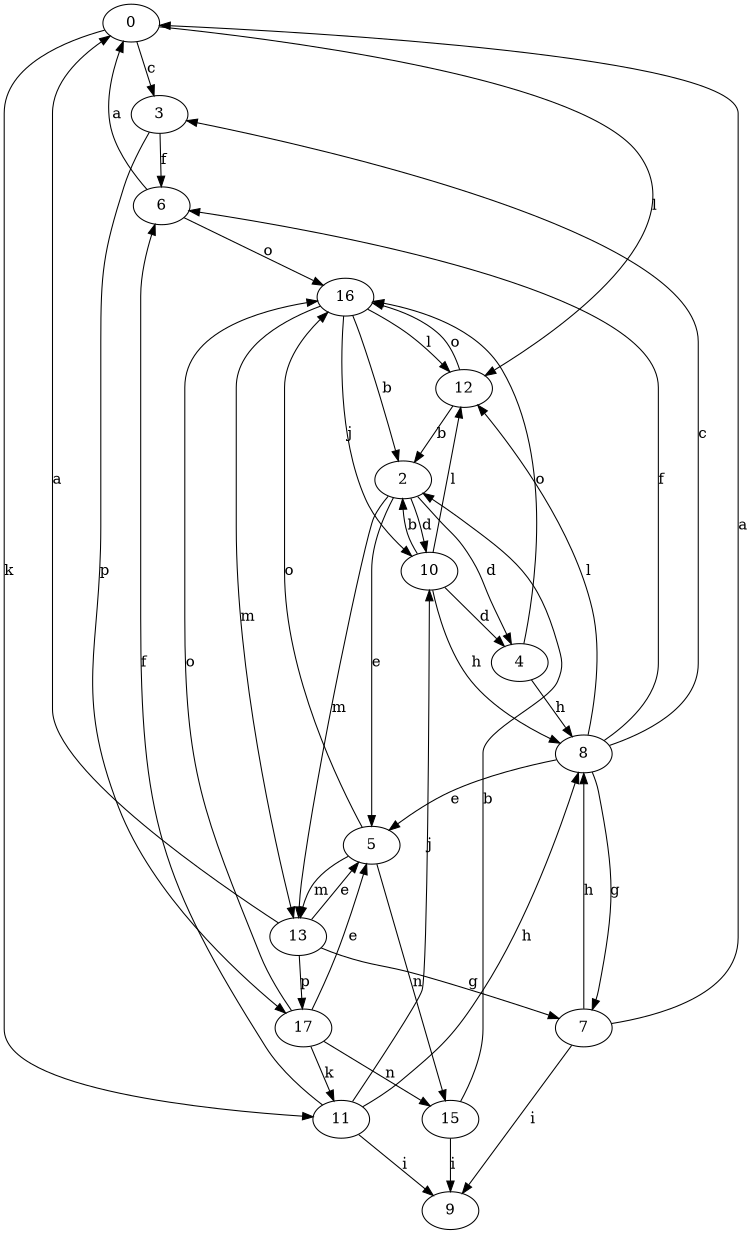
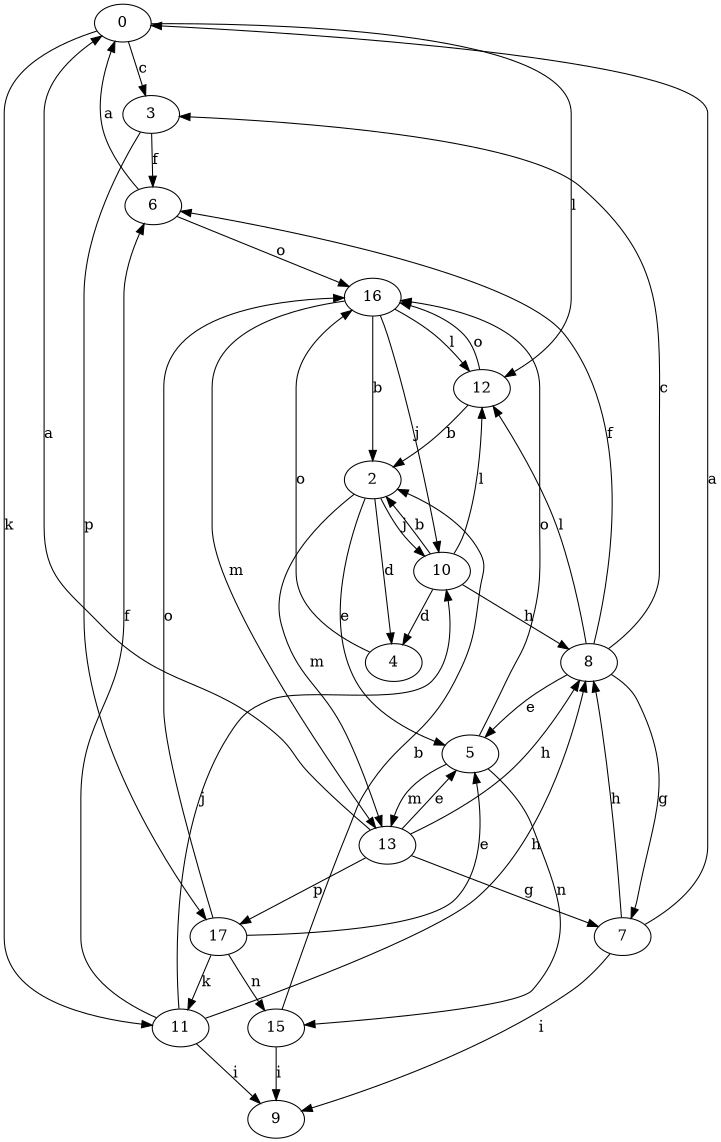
(427, 526) -> (405, 526)
(549, 704) -> (505, 776)
